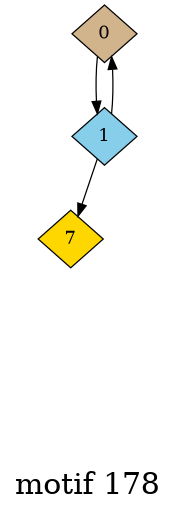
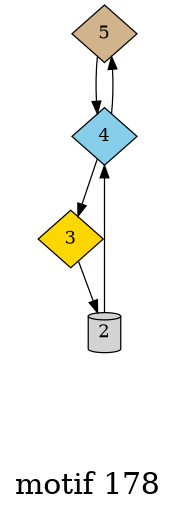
(104, 34) -> (104, 34)
(104, 136) -> (104, 136)
(71, 239) -> (71, 239)
none -> (104, 333)
